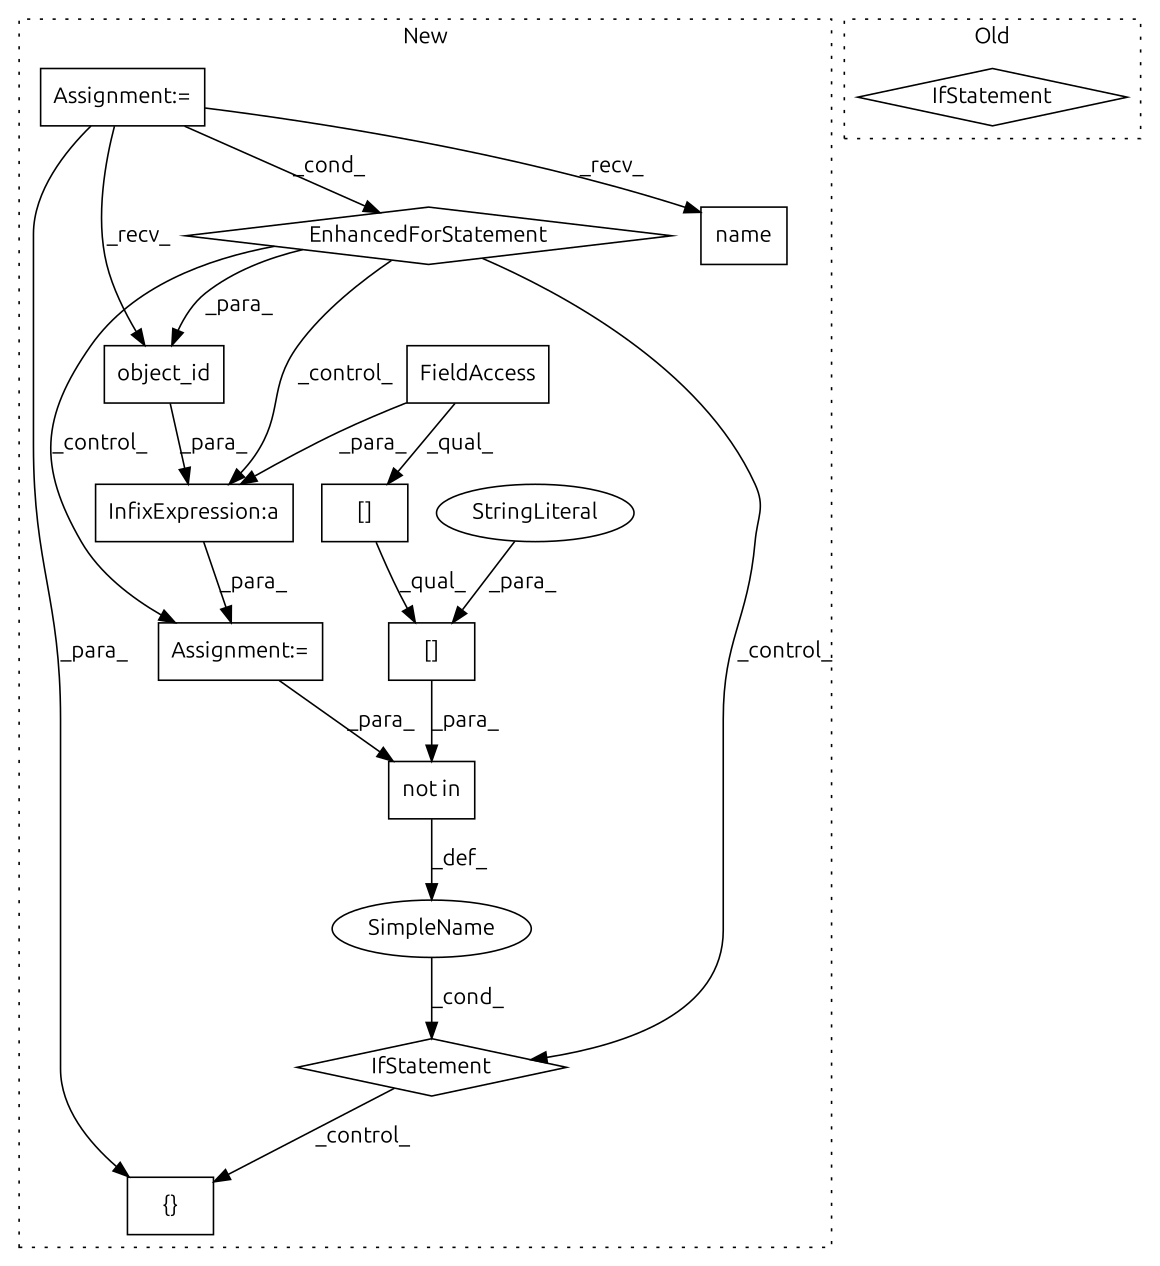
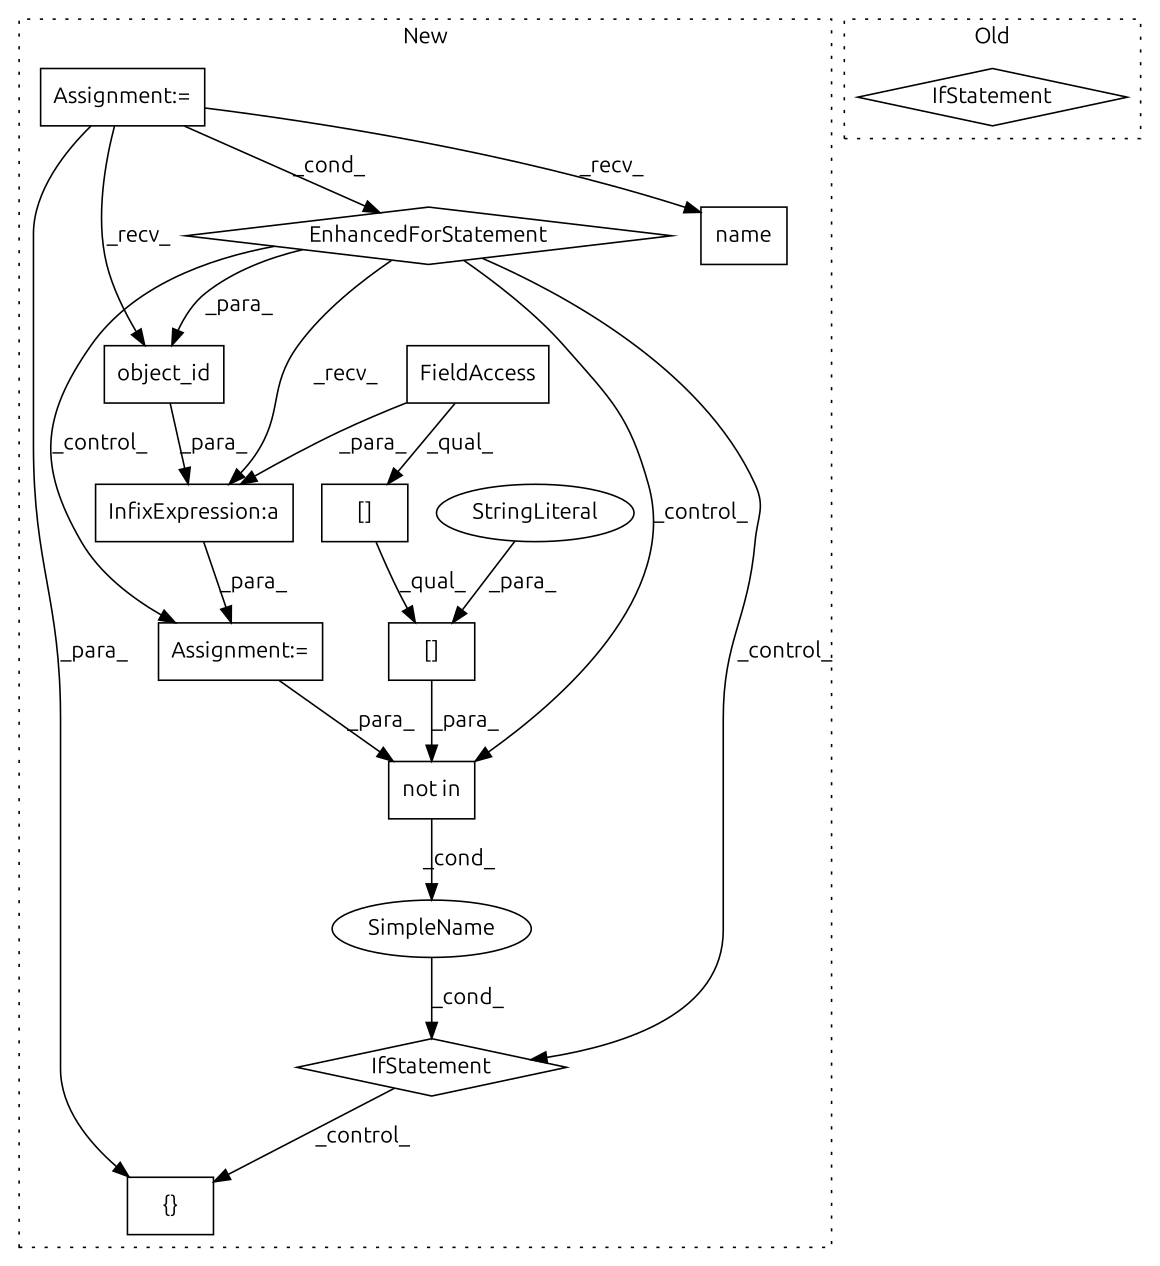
(346, 374) -> (346, 374)
none -> (651, 502)
(460, 859) -> (460, 859)
